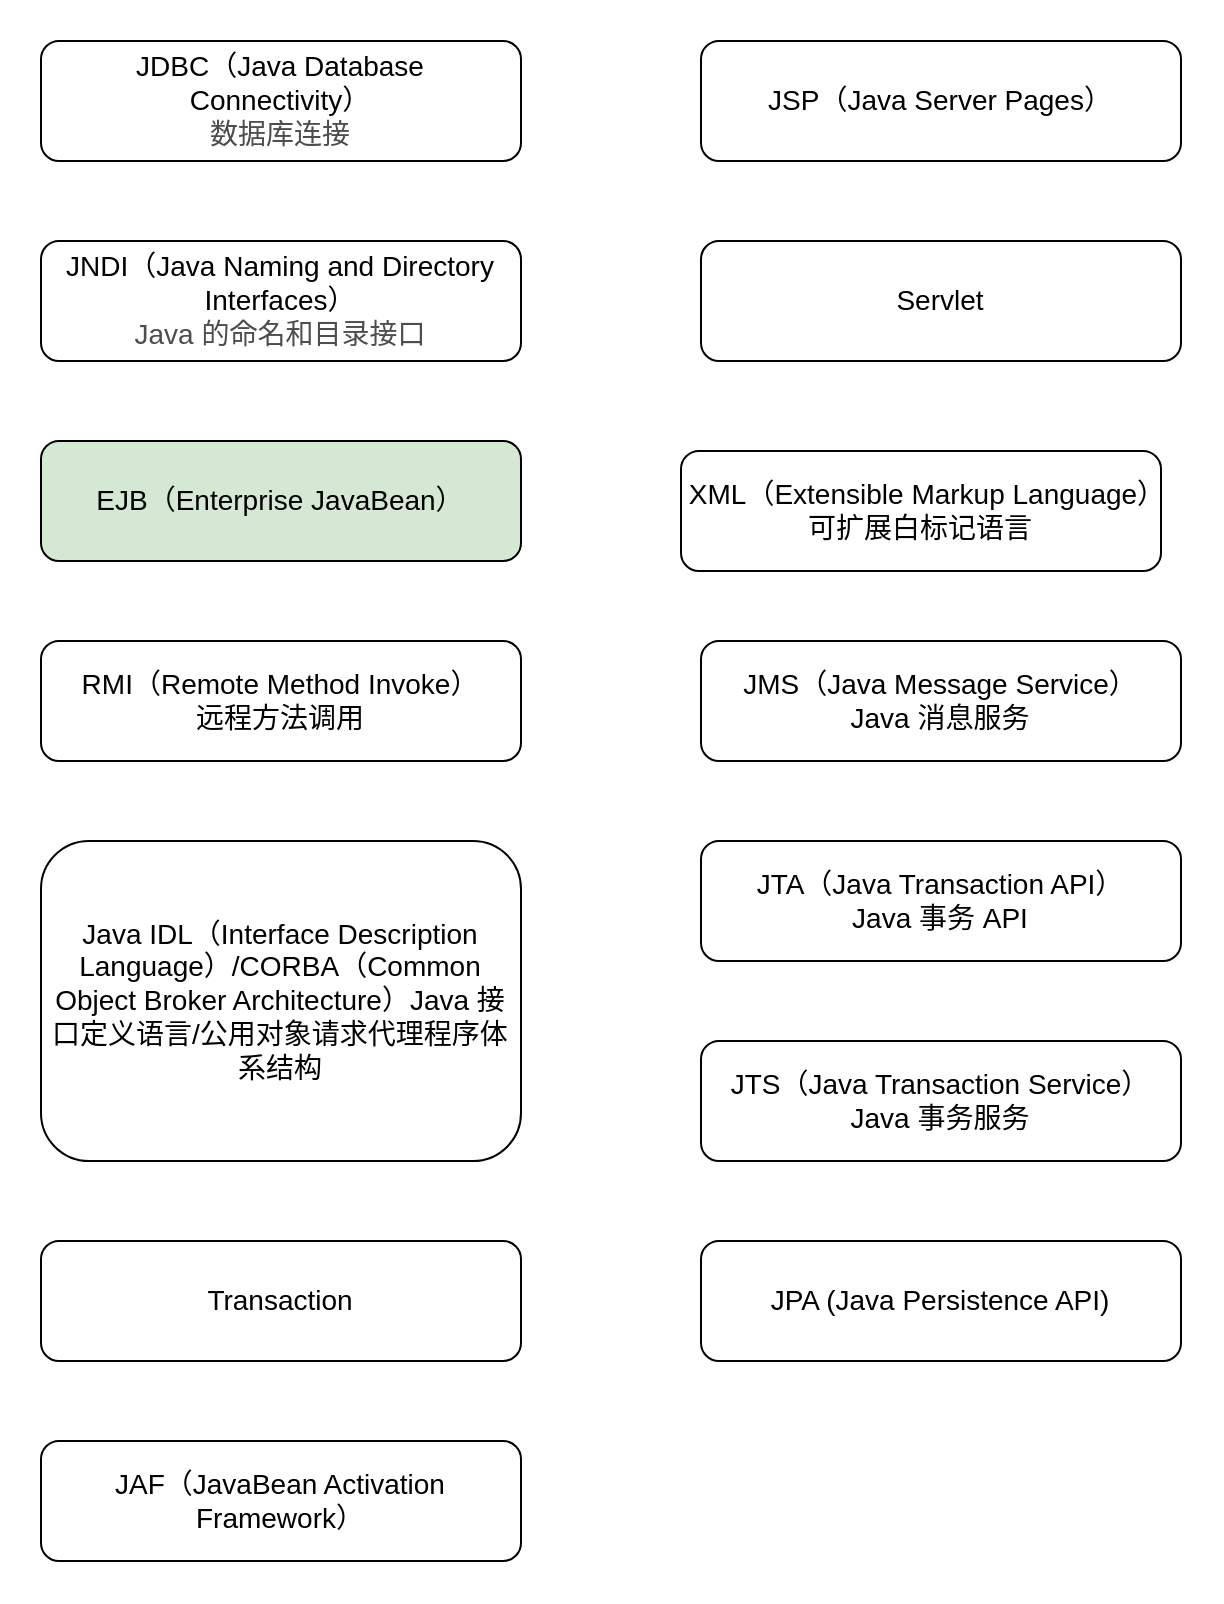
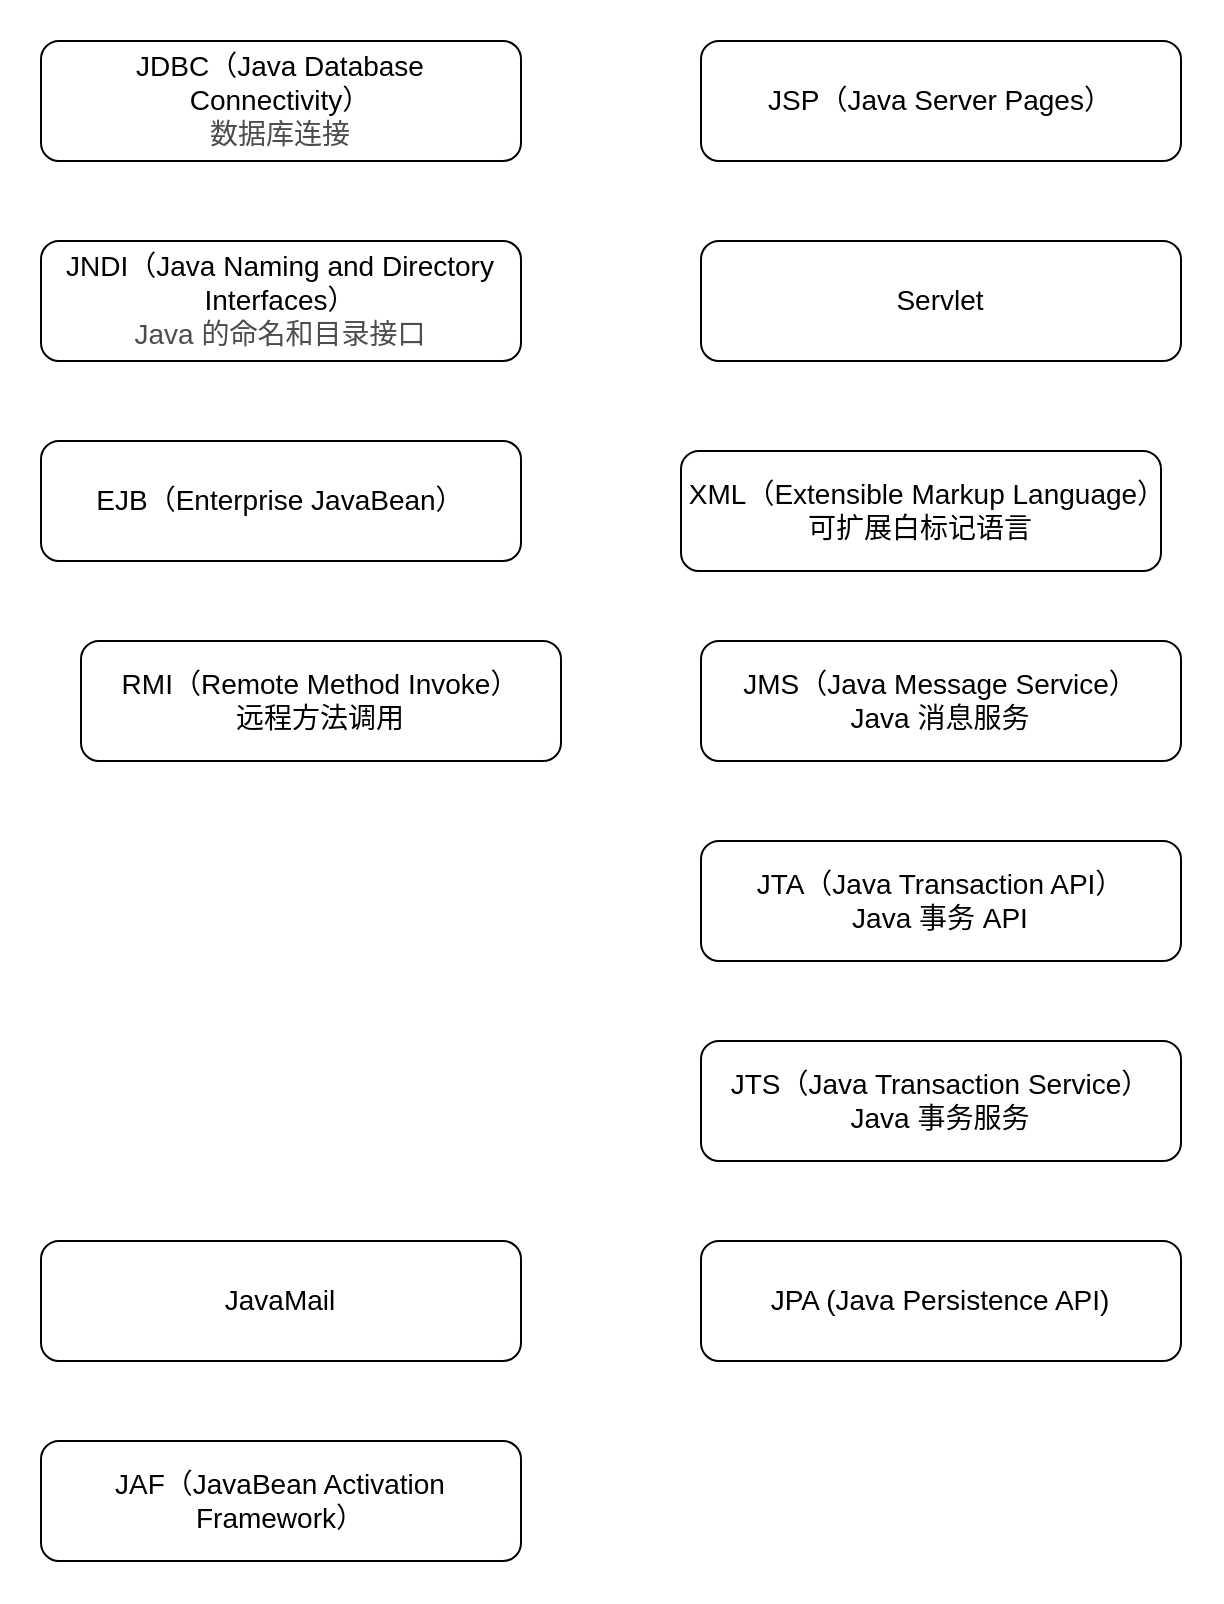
(281, 501) -> (281, 501)
(281, 701) -> (321, 701)
(281, 1001) -> none
(281, 1301) -> (281, 1301)
